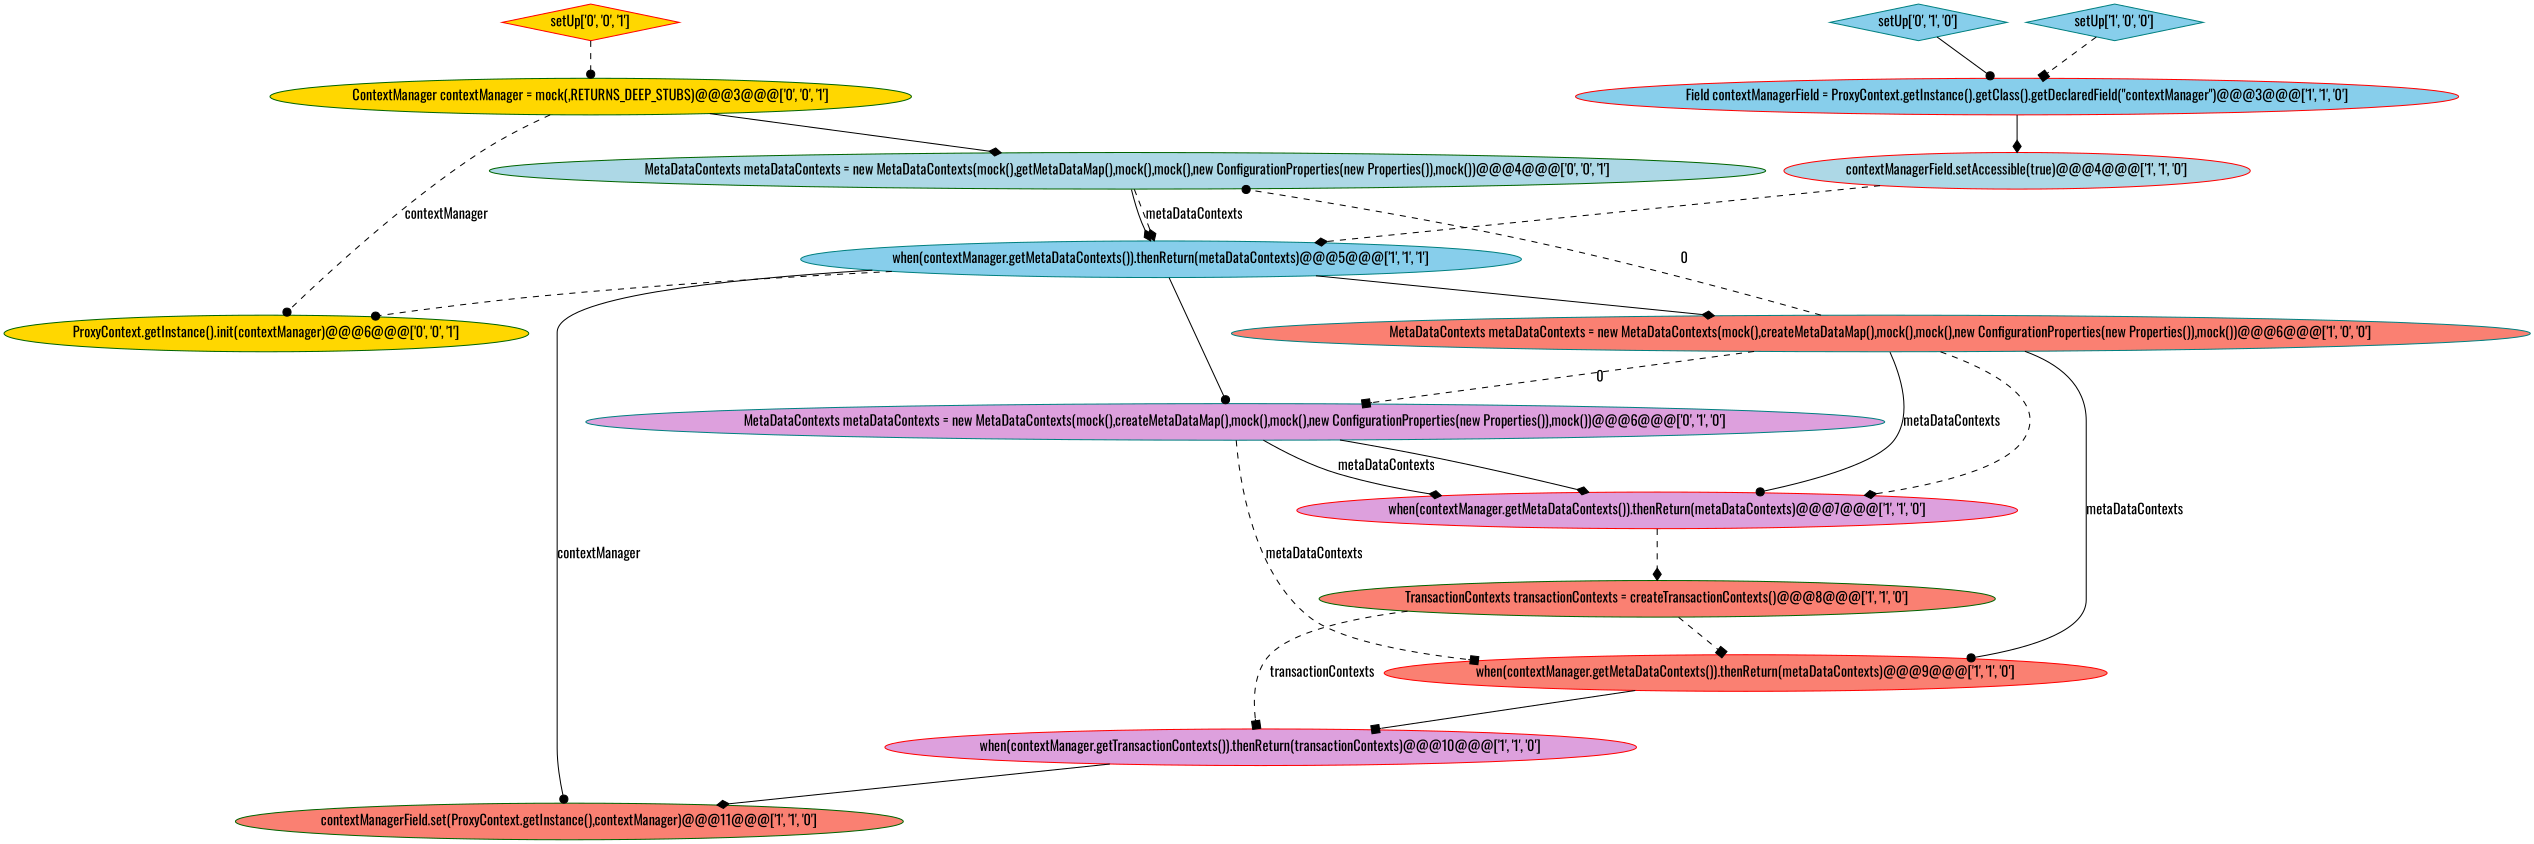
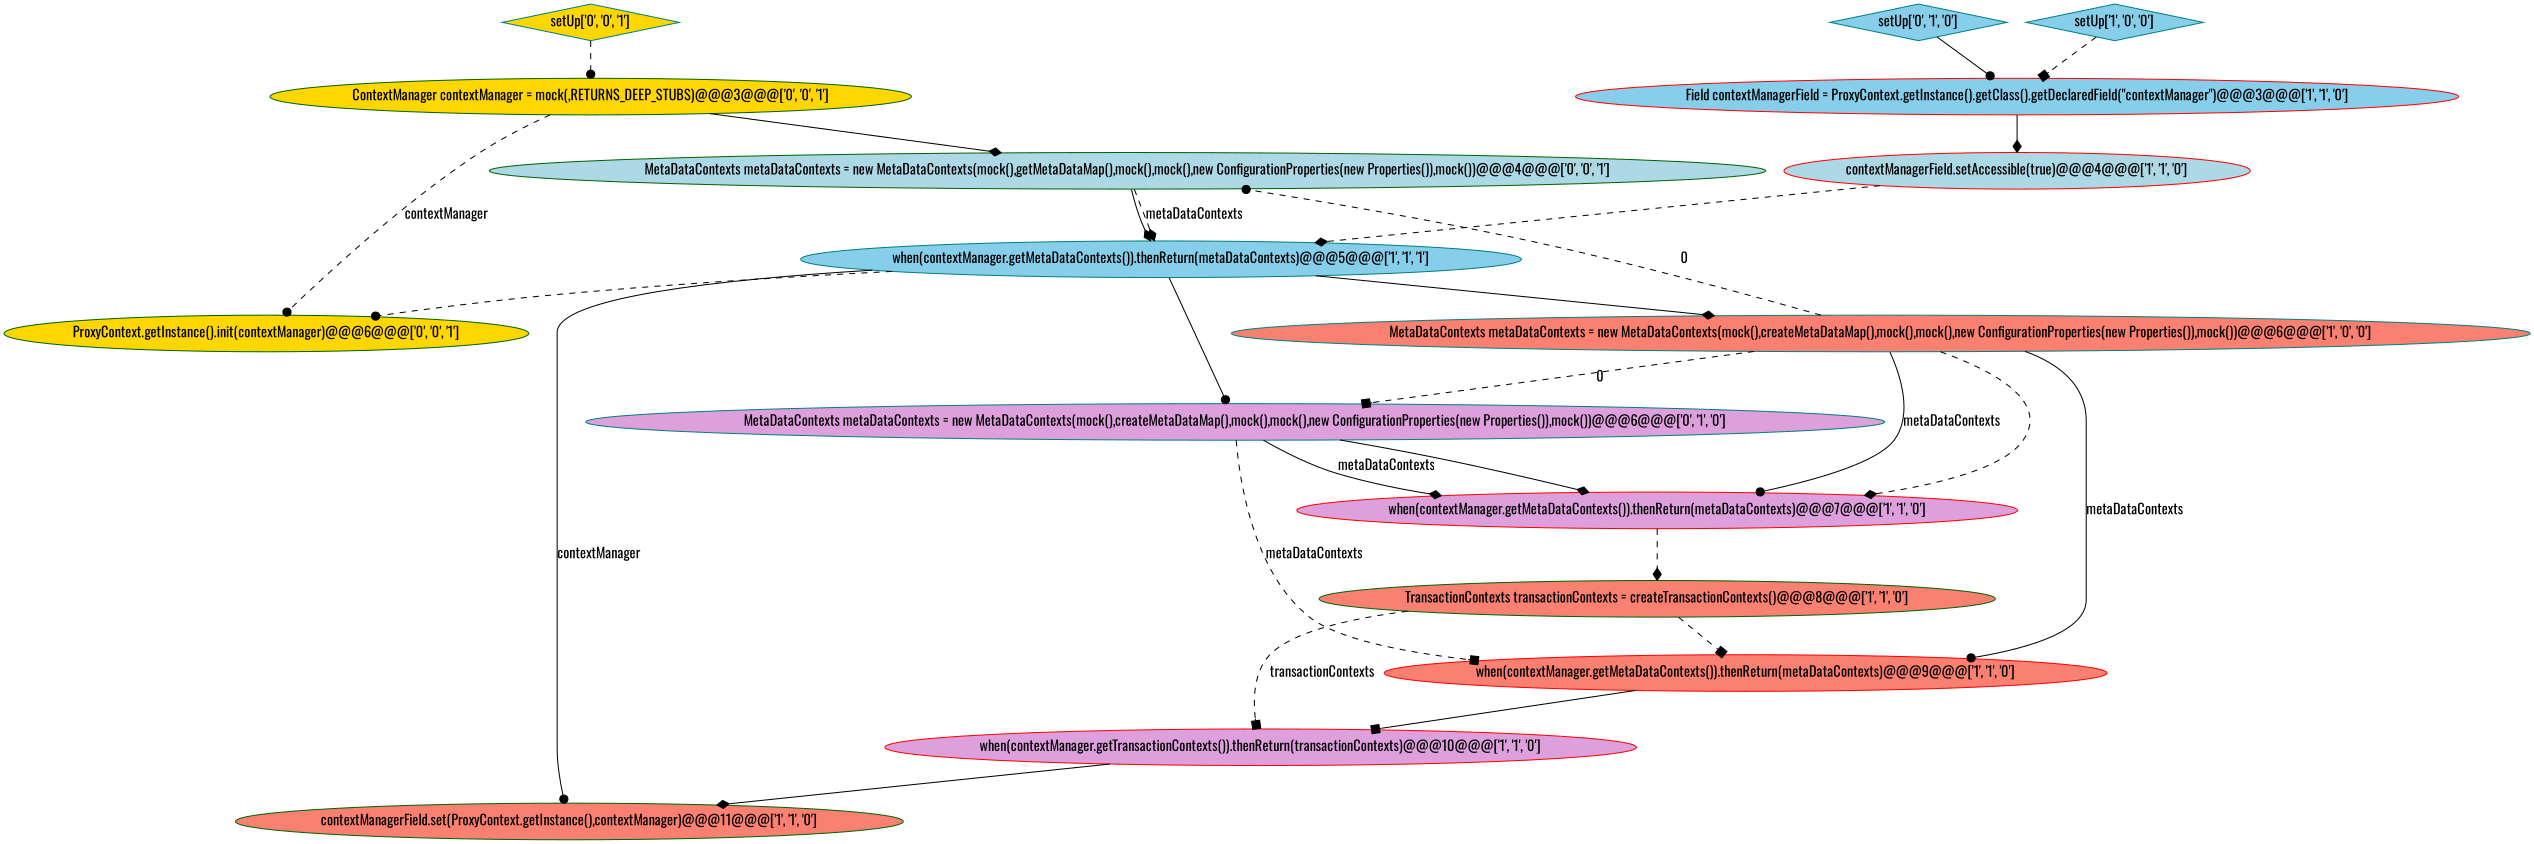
(591, 22) -> (591, 22)
